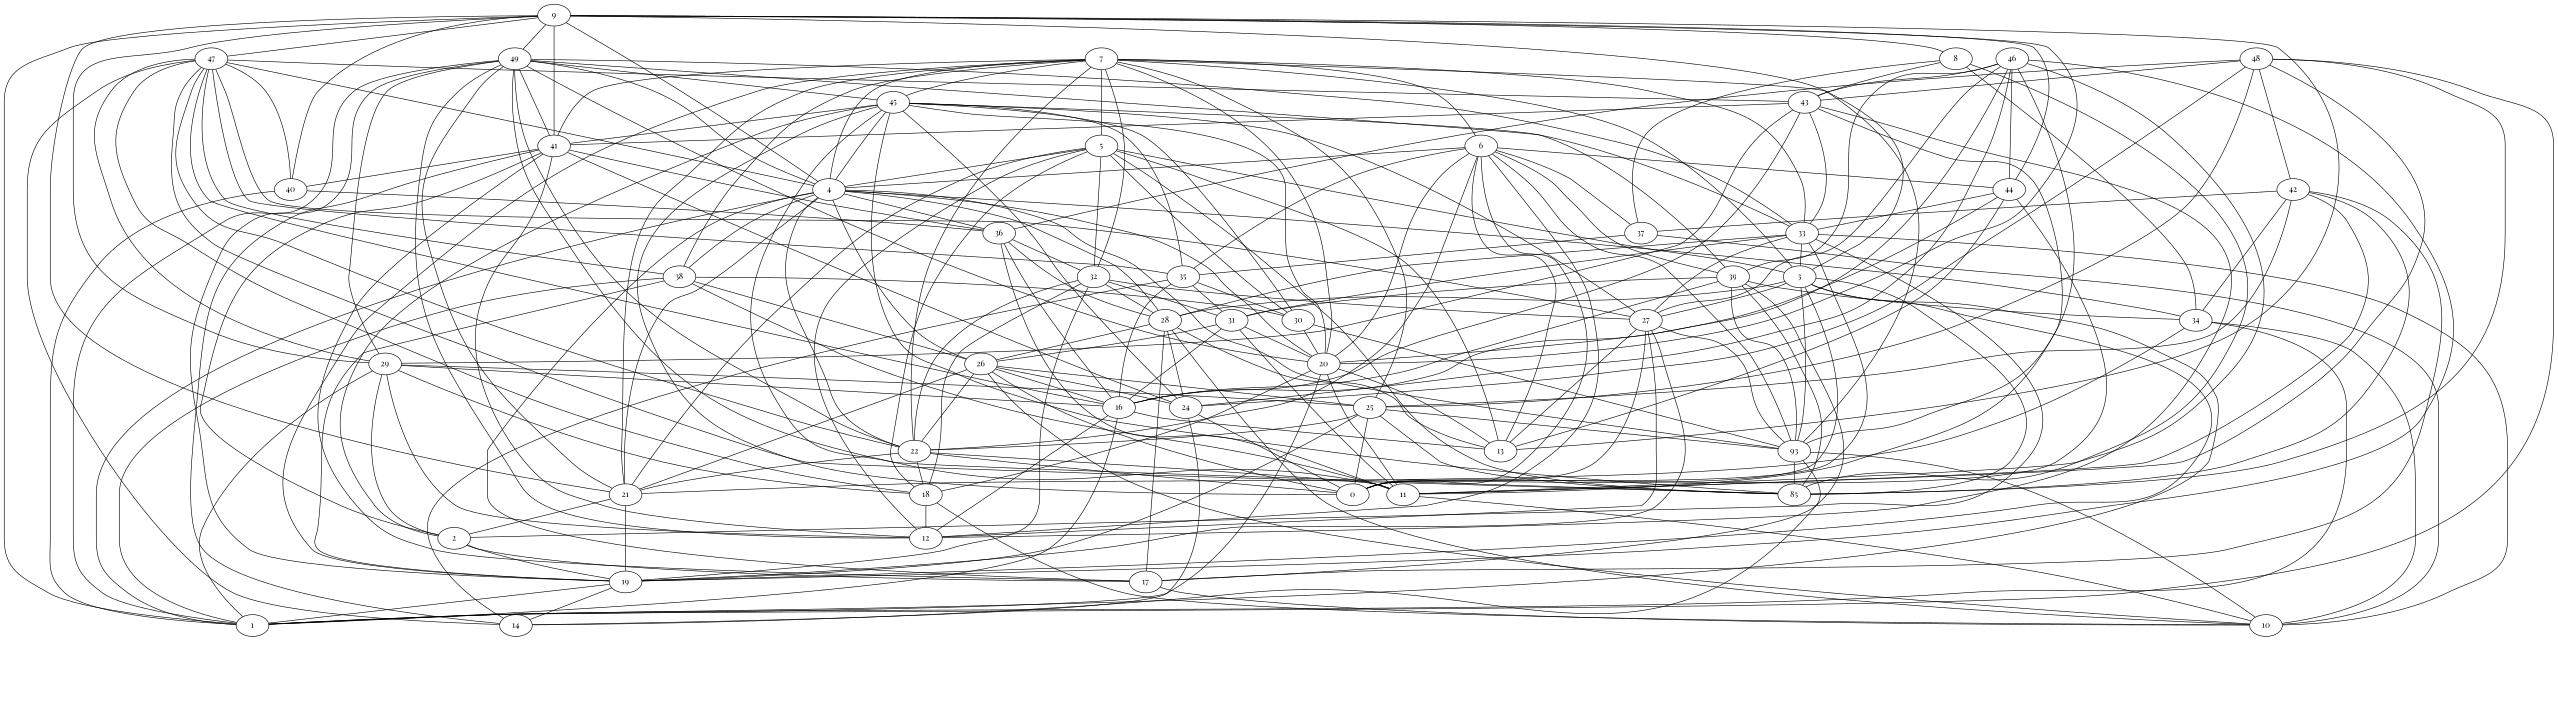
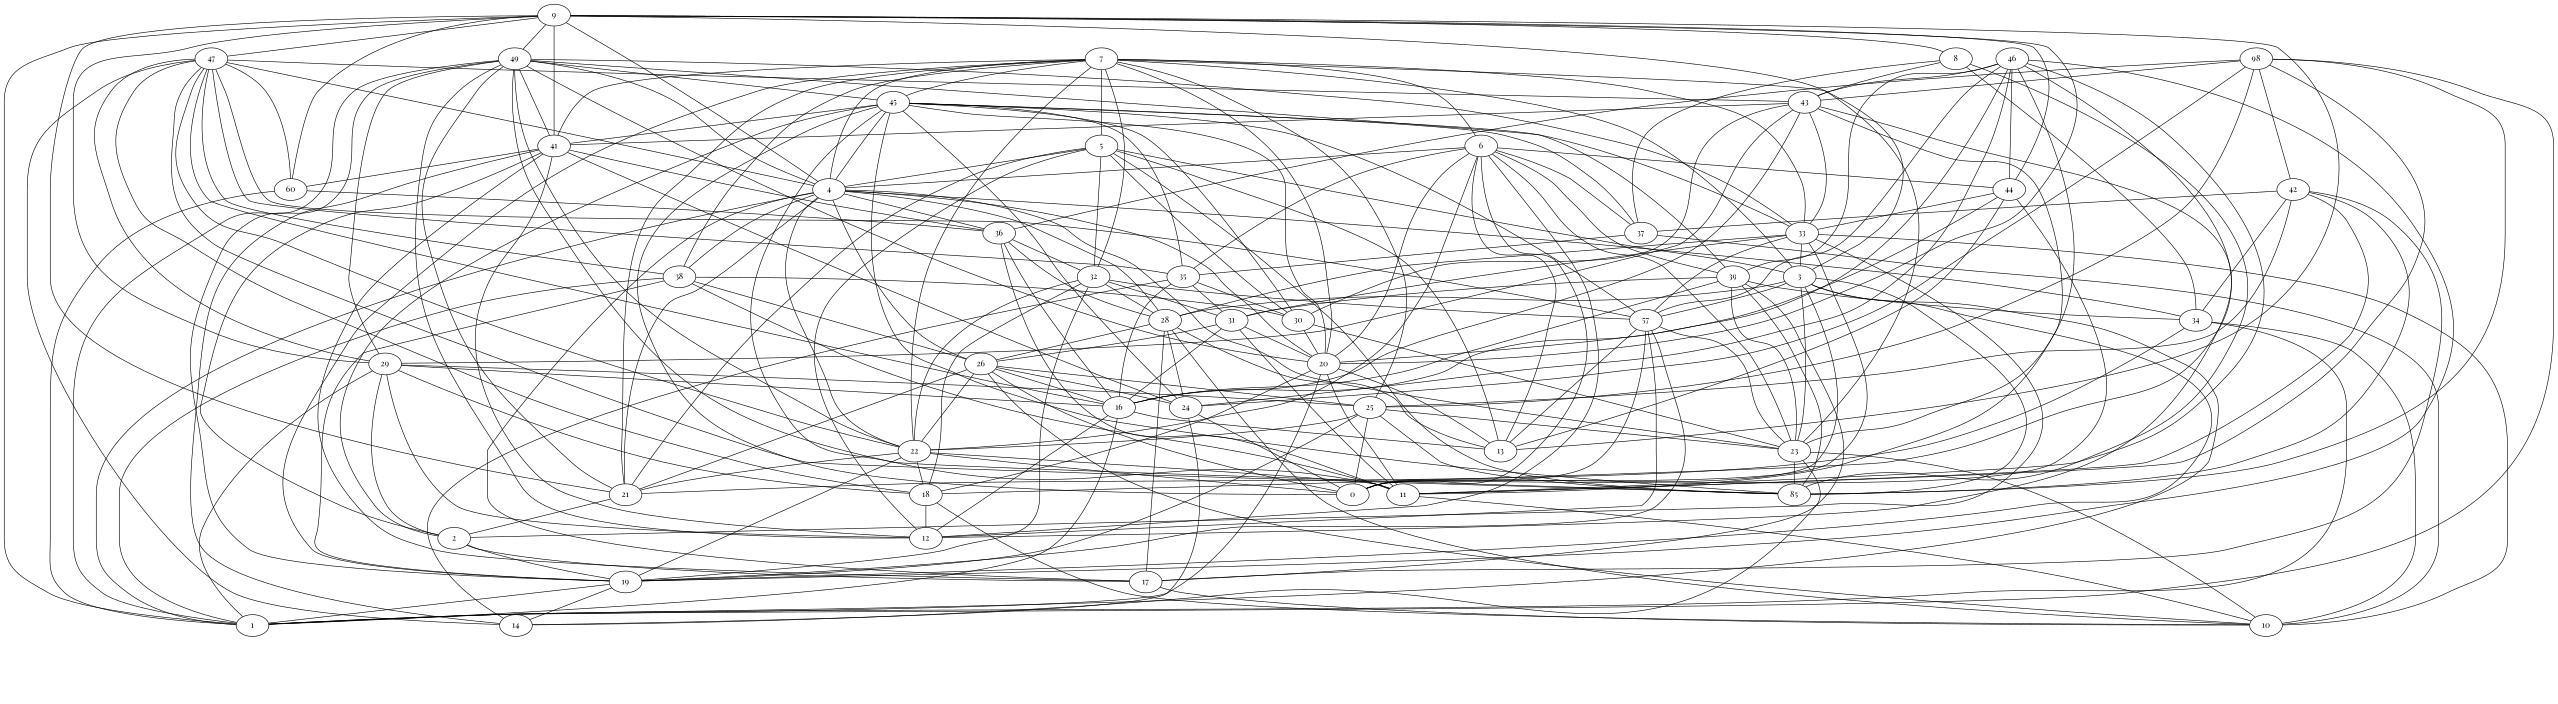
(2256, 59) -> (2256, 59)
none -> (1287, 118)
(291, 190) -> (291, 190)
none -> (1530, 261)
(931, 289) -> (1861, 464)
(1646, 320) -> (1646, 320)
(1794, 451) -> (1794, 451)
(626, 538) -> (770, 517)
